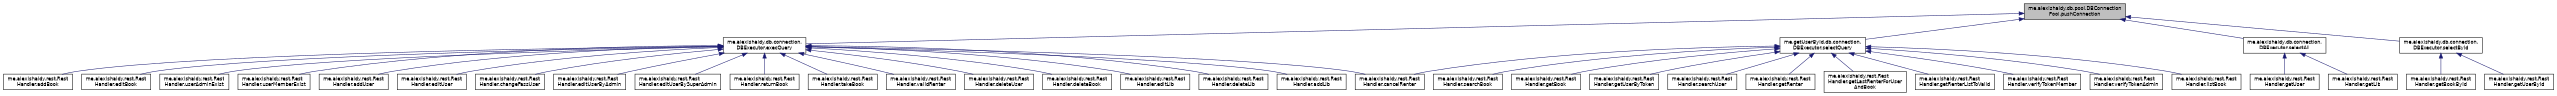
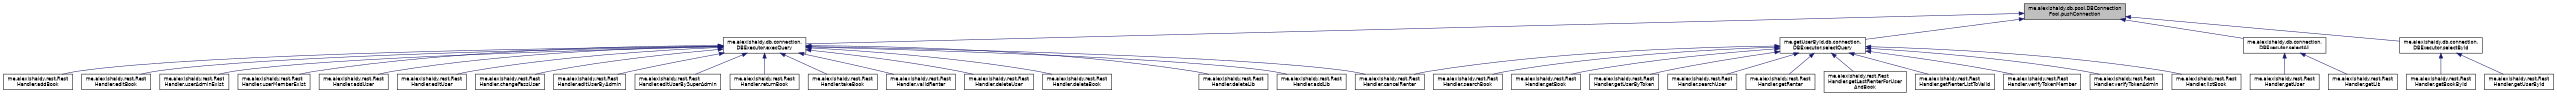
(1155, 82) -> none
